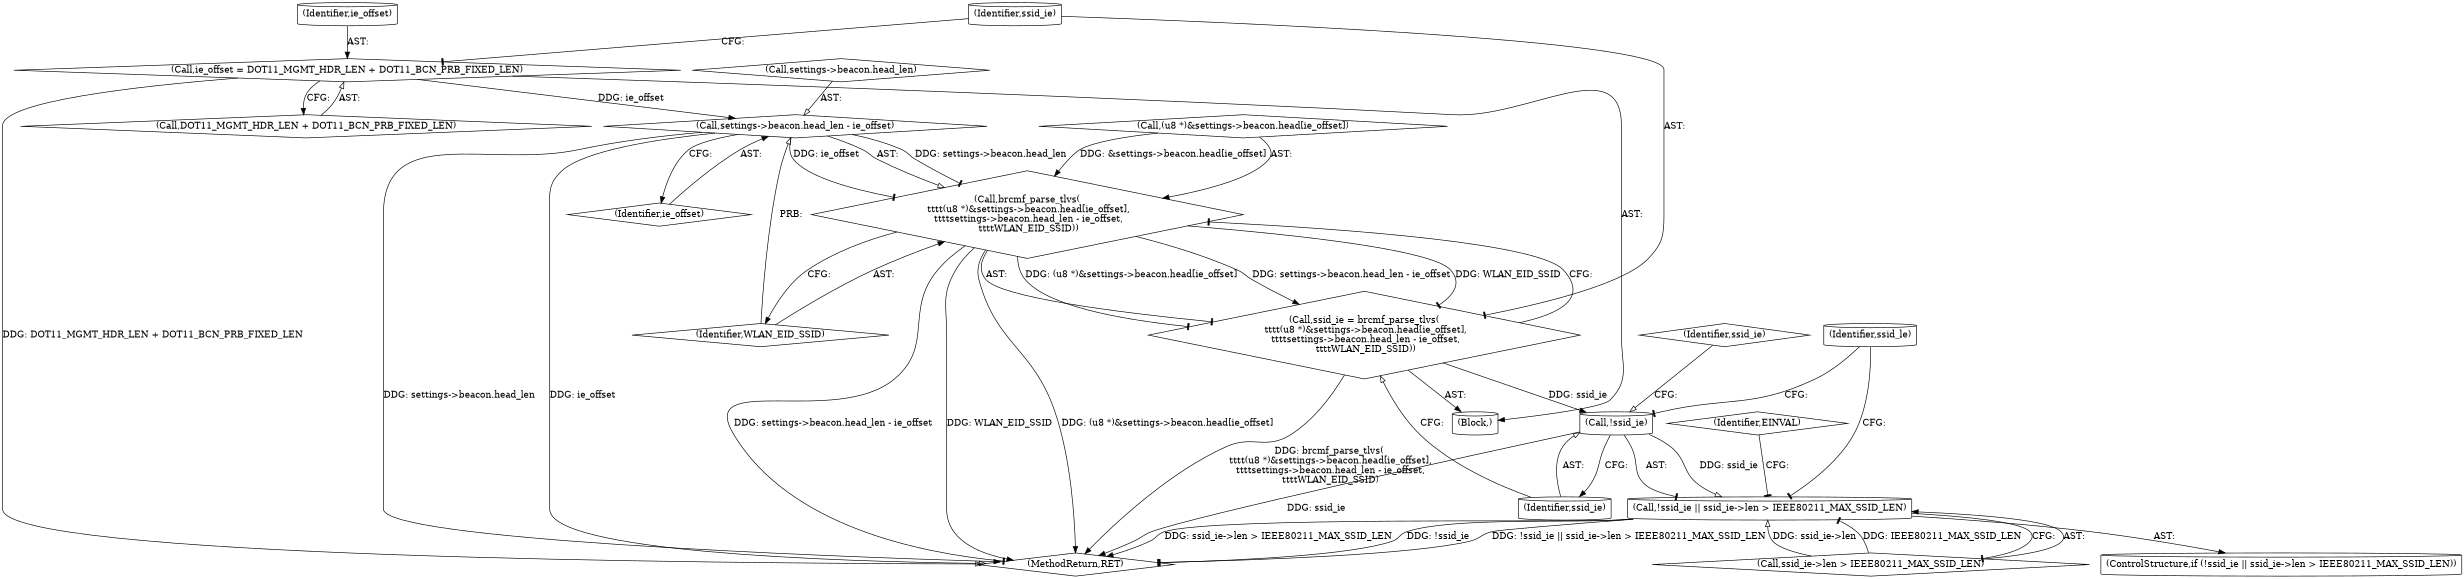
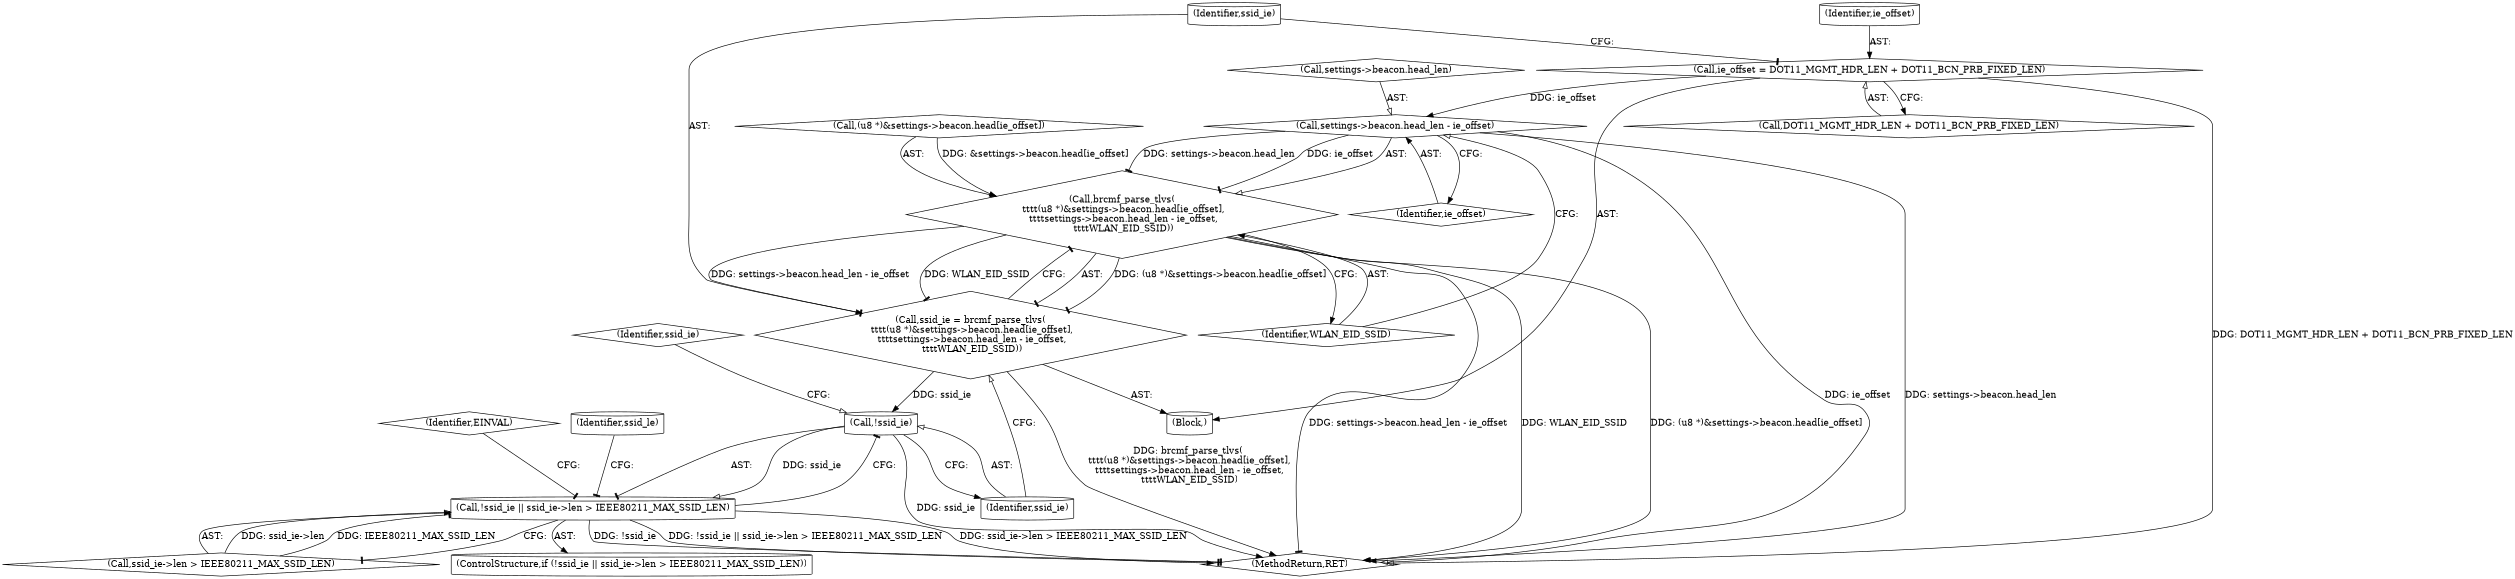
(793, 215) -> (1568, 215)
(1764, 397) -> (818, 494)
